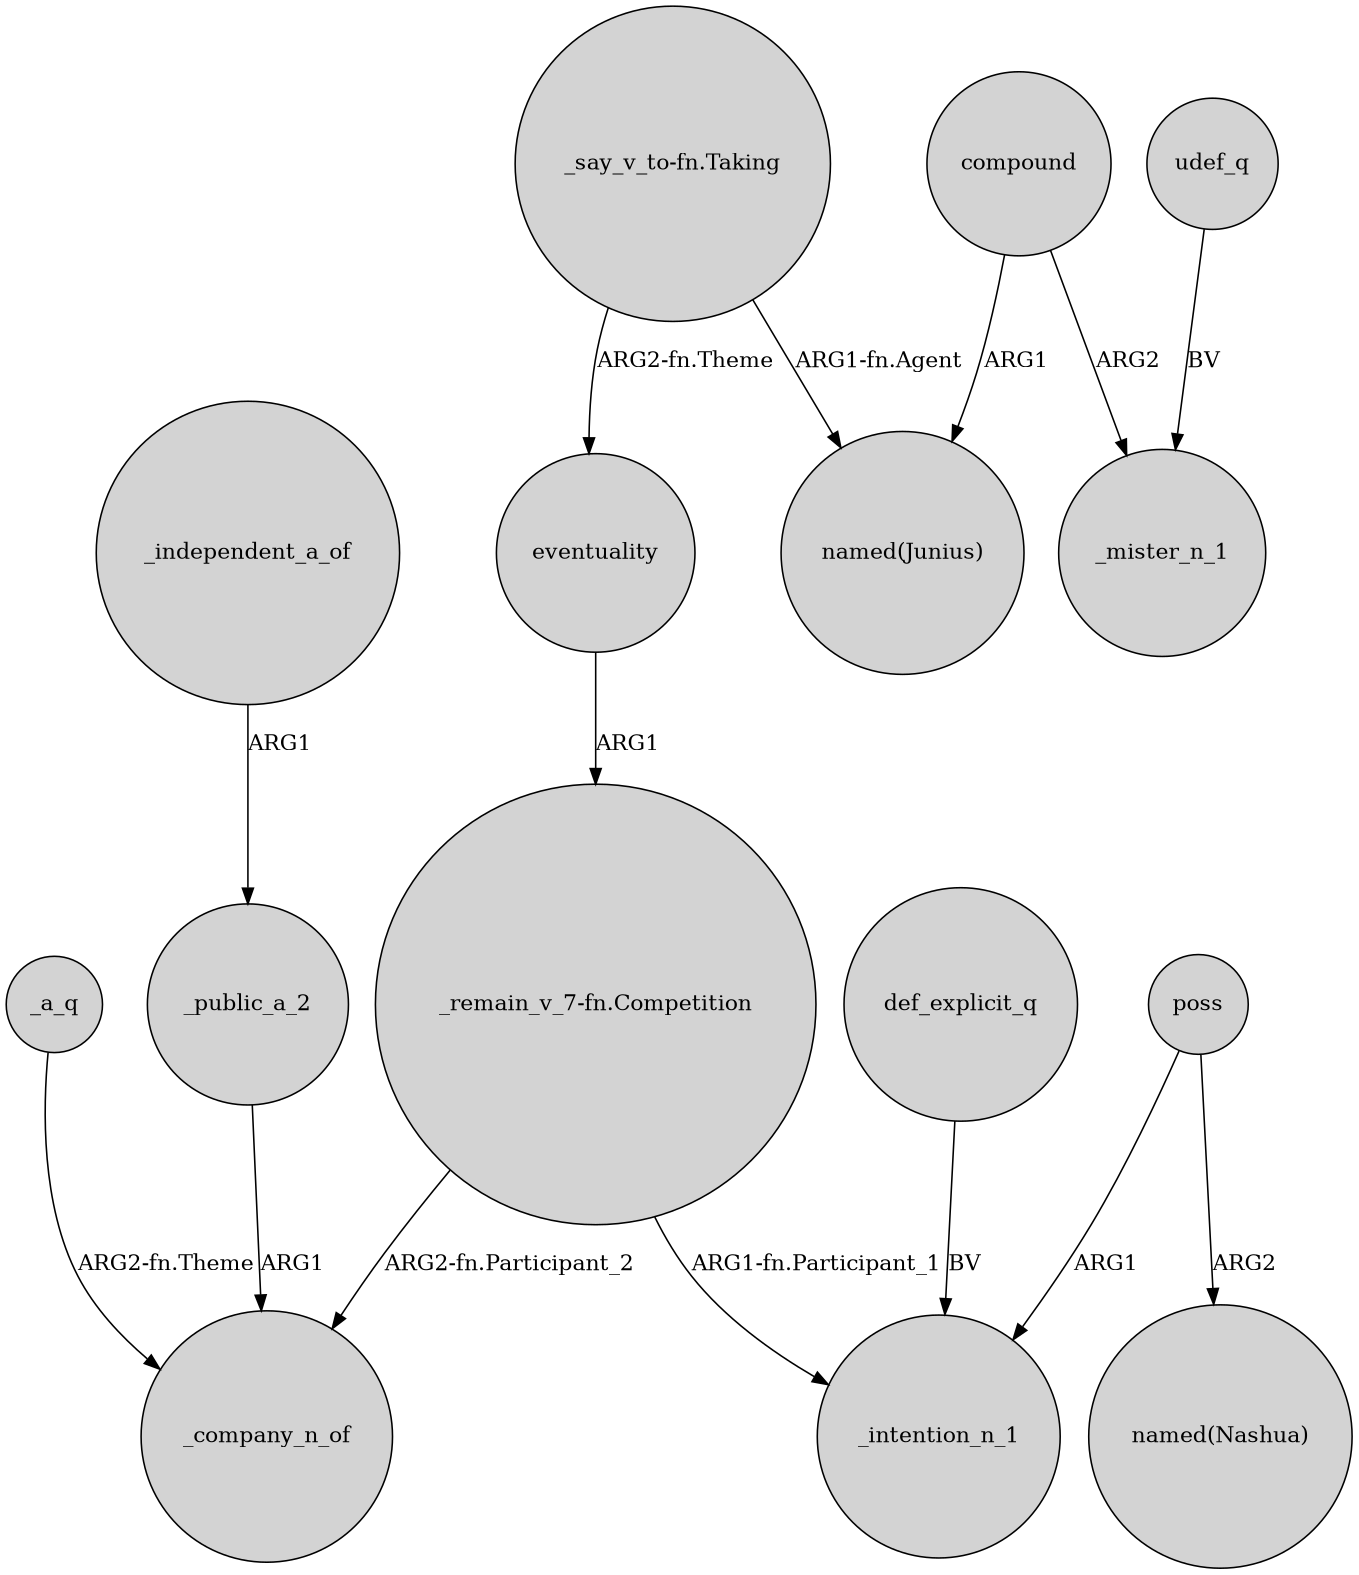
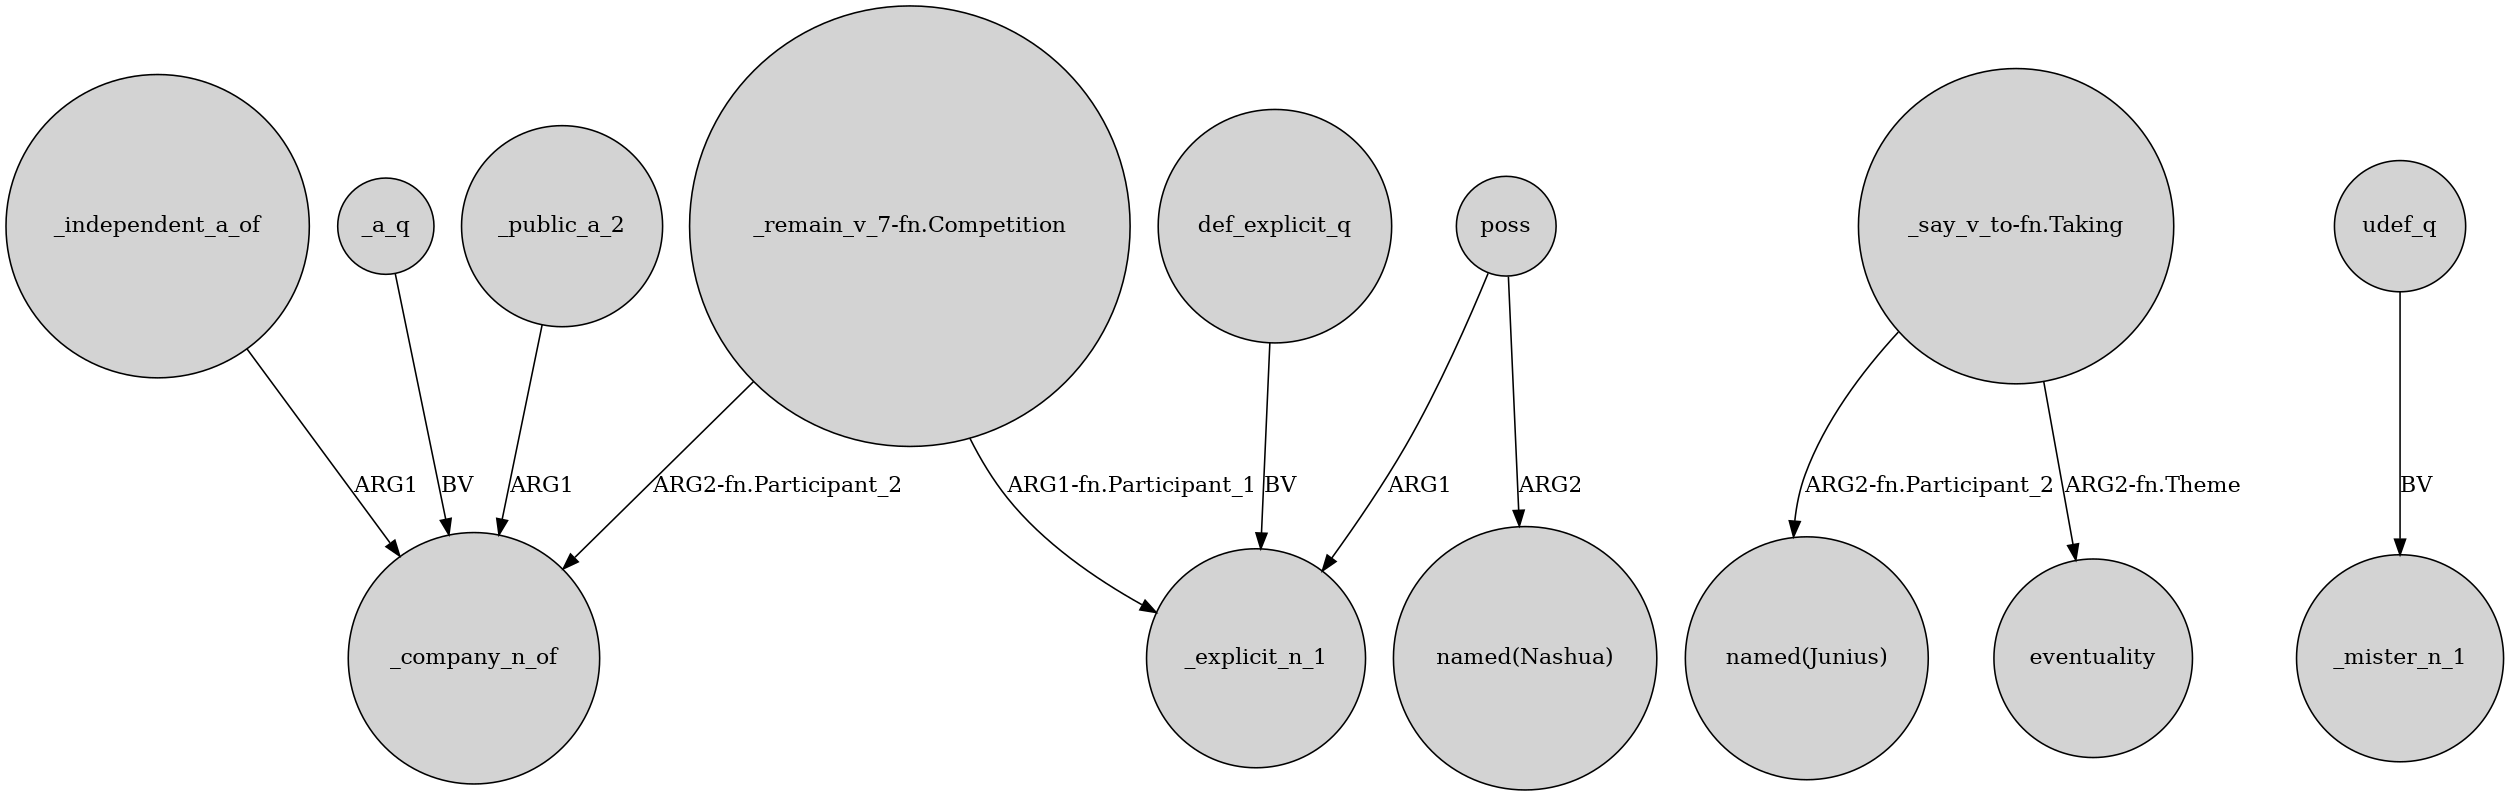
(1019, 164) -> none
(879, 361) -> (1930, 486)
(596, 710) -> none
(248, 796) -> (318, 446)
(166, 1264) -> (457, 486)
(939, 1437) -> (1256, 658)
